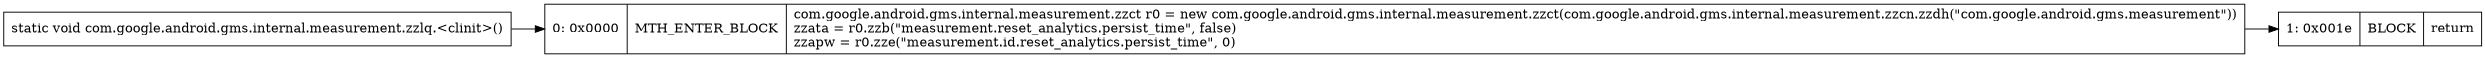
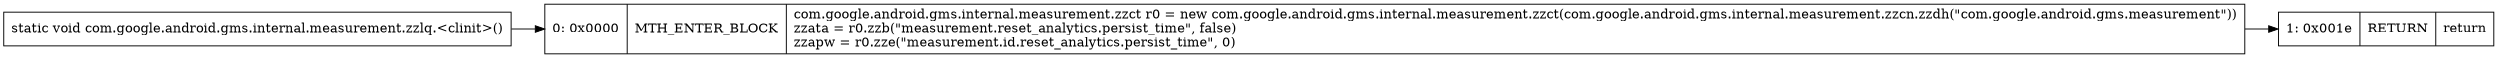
(2392, 29) -> (2398, 29)
